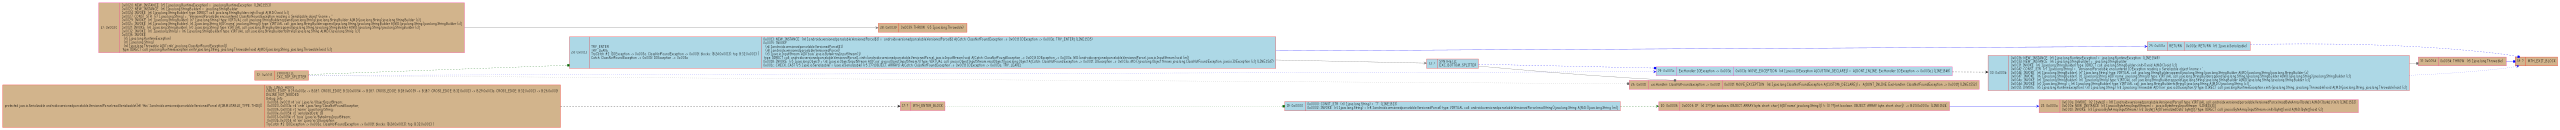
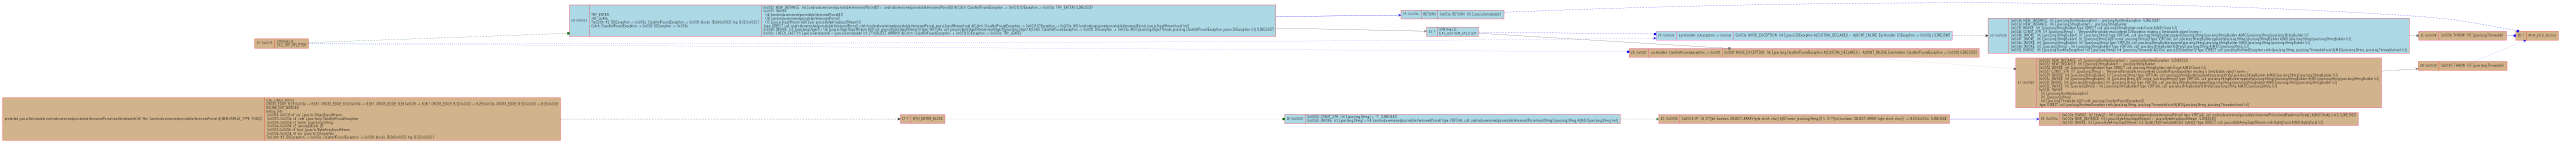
none -> (1938, 63)
(2463, 72) -> (2499, 51)
(968, 80) -> (968, 48)
